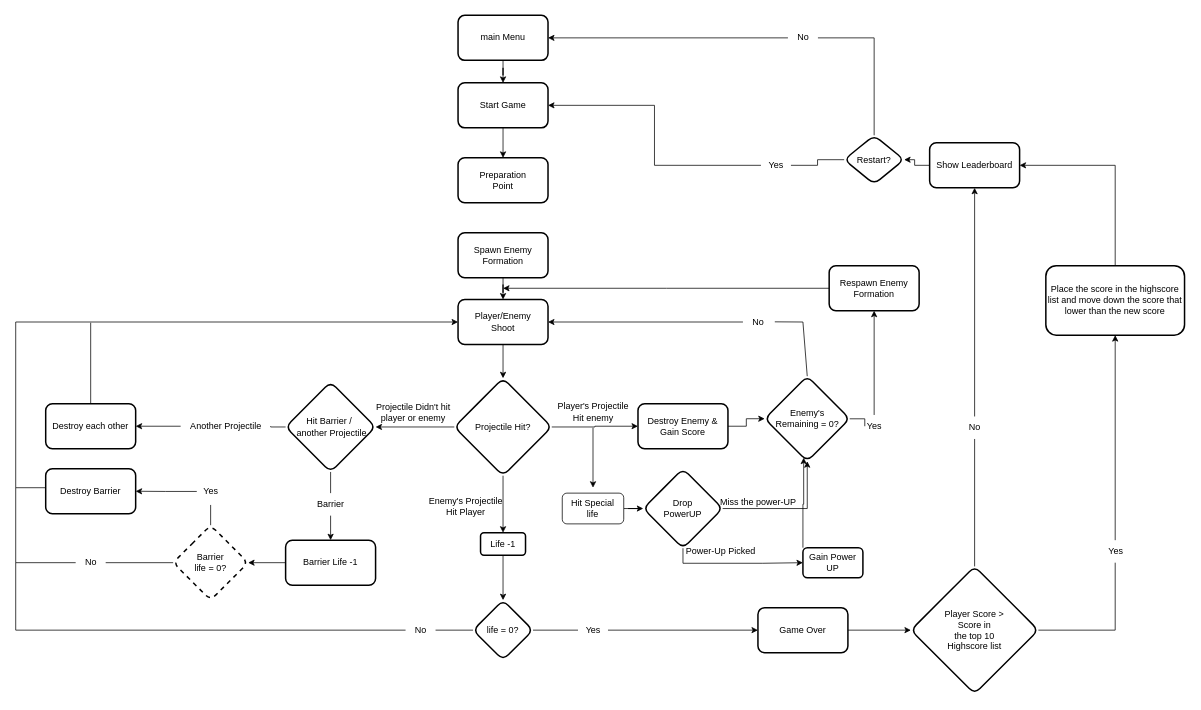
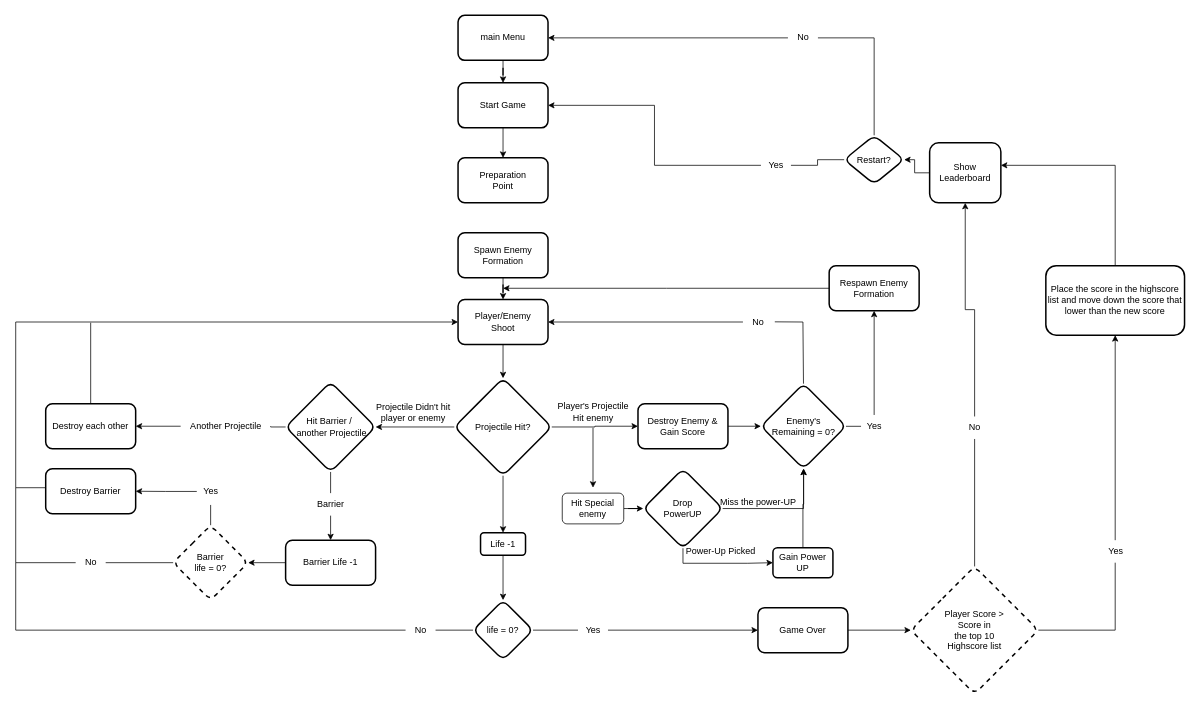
(975, 165) -> (965, 173)
(807, 419) -> (803, 426)
(465, 507) -> none
(593, 509) -> (593, 509)
(833, 563) -> (803, 563)
(975, 630) -> (975, 630)
